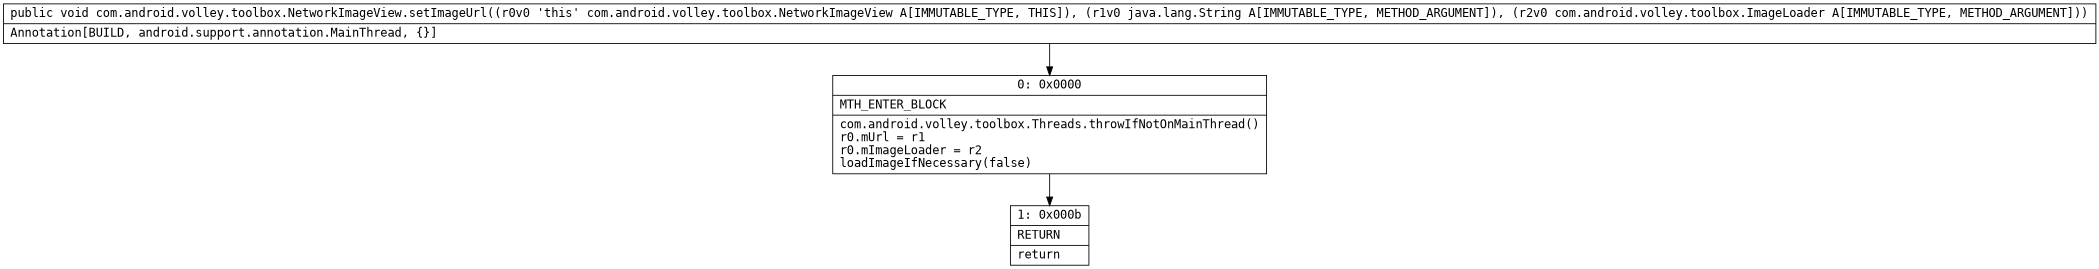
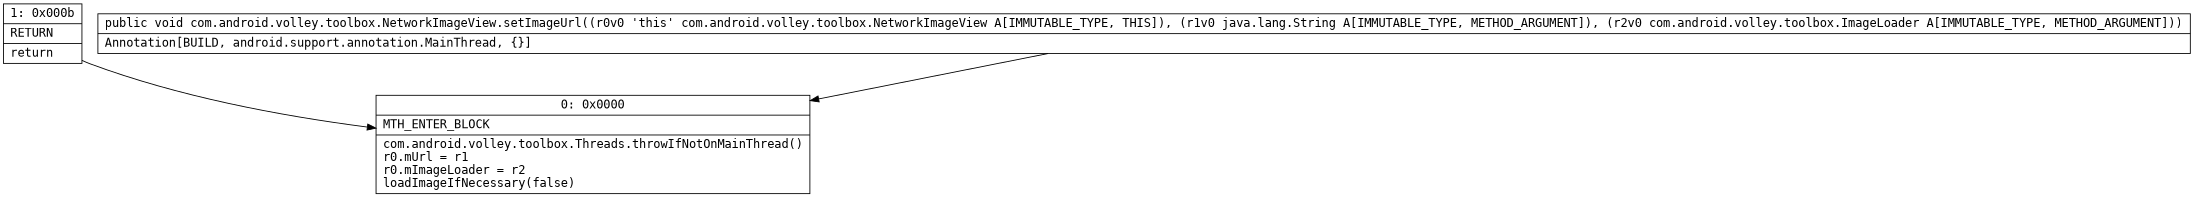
(1050, 185) -> (223, 102)
